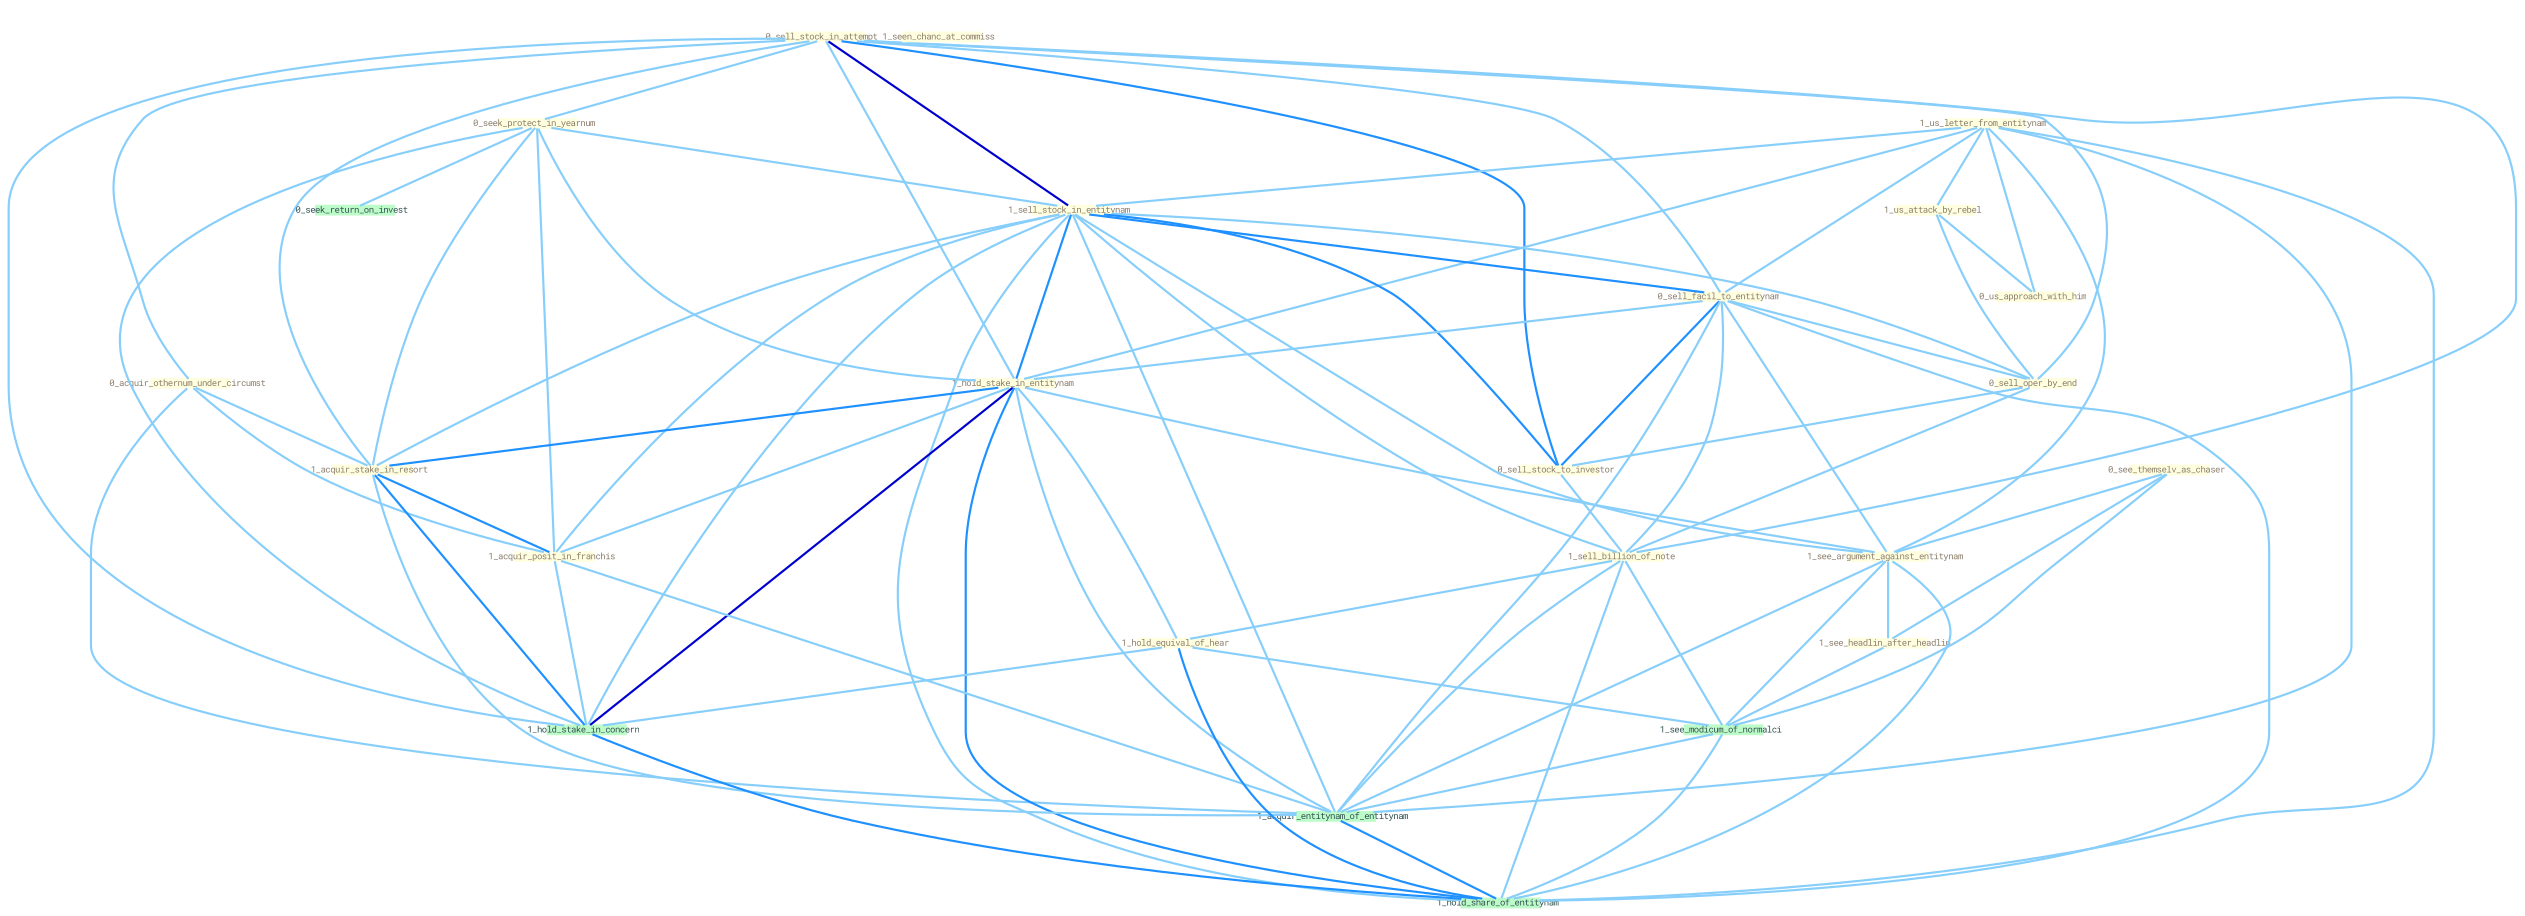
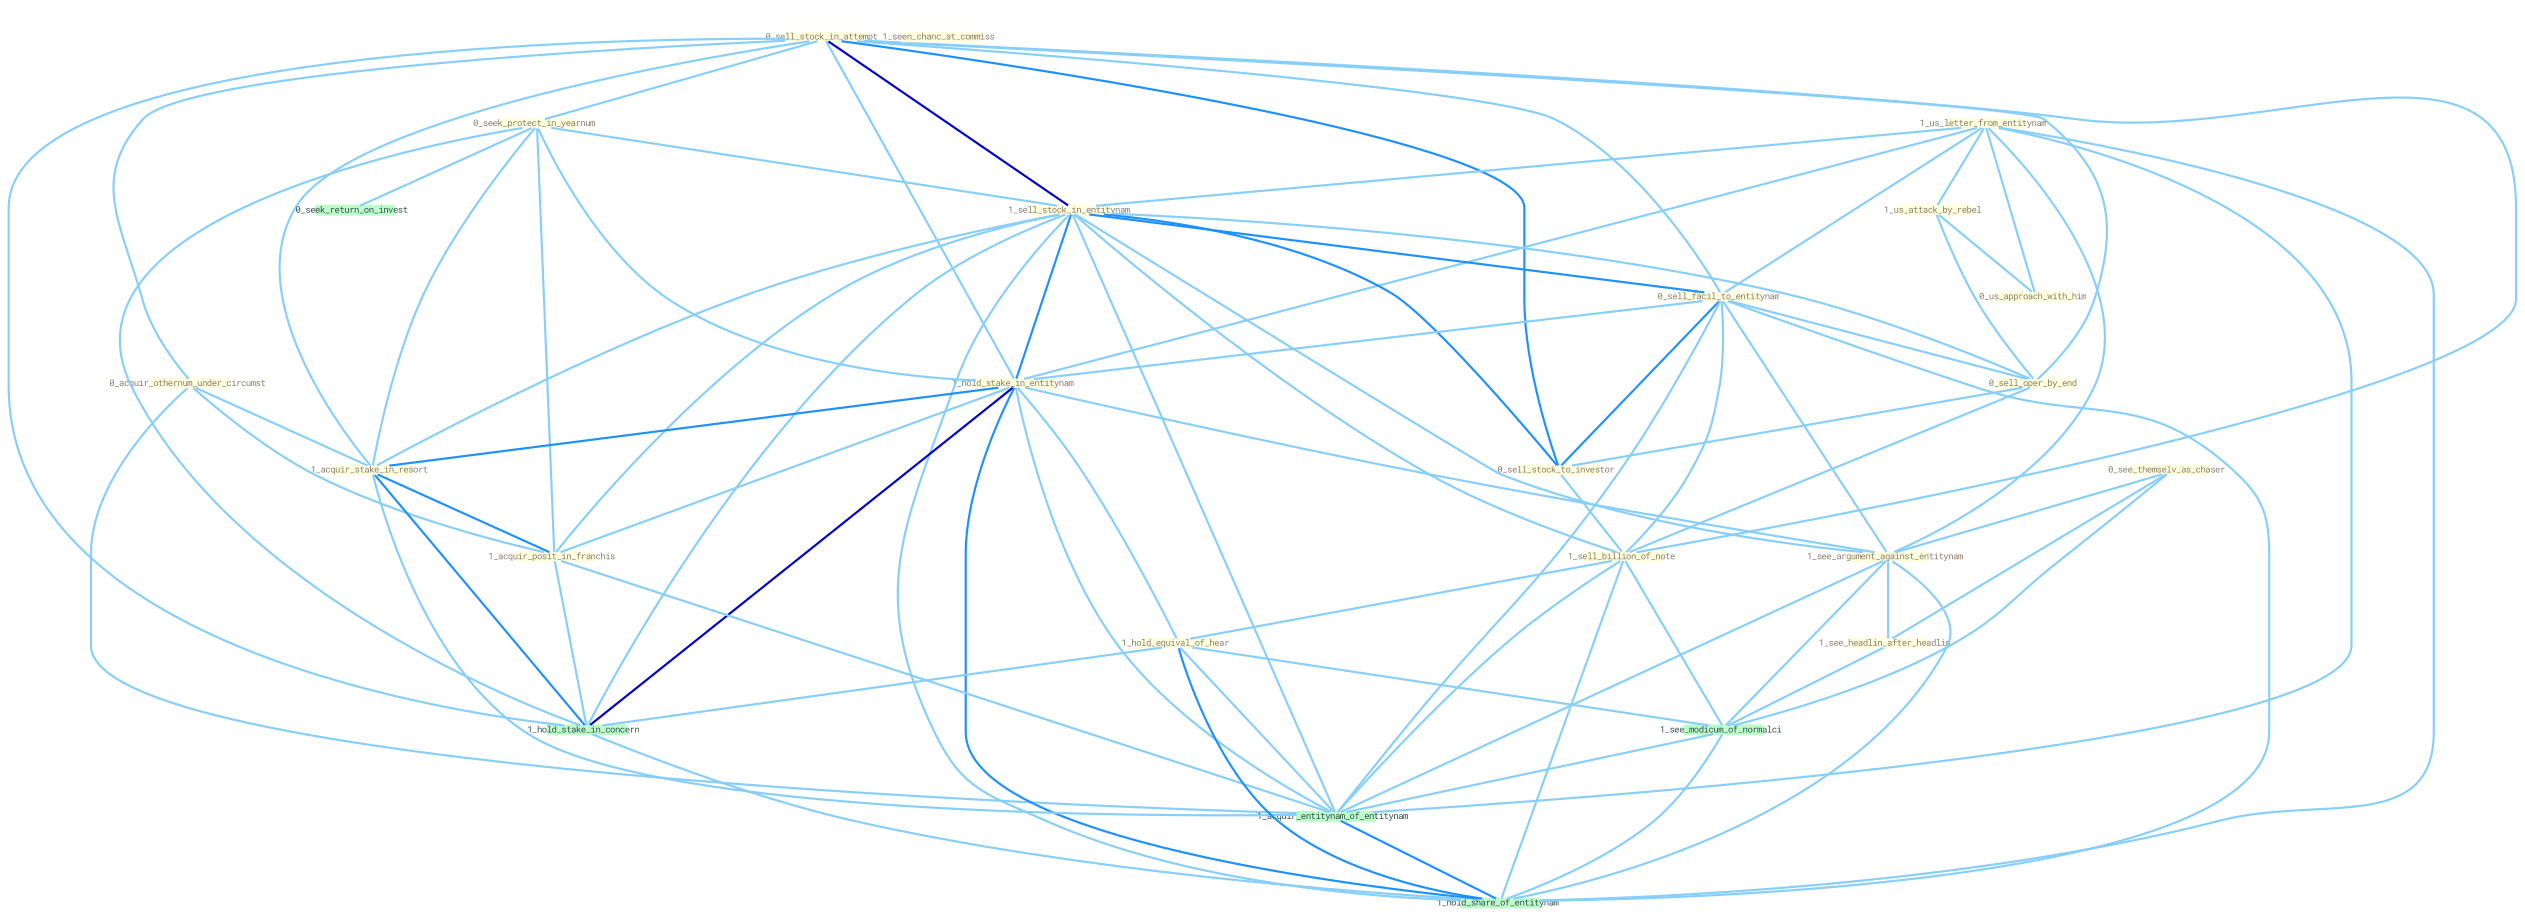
none -> (1257, 730)
(1020, 852) -> (1020, 852)
